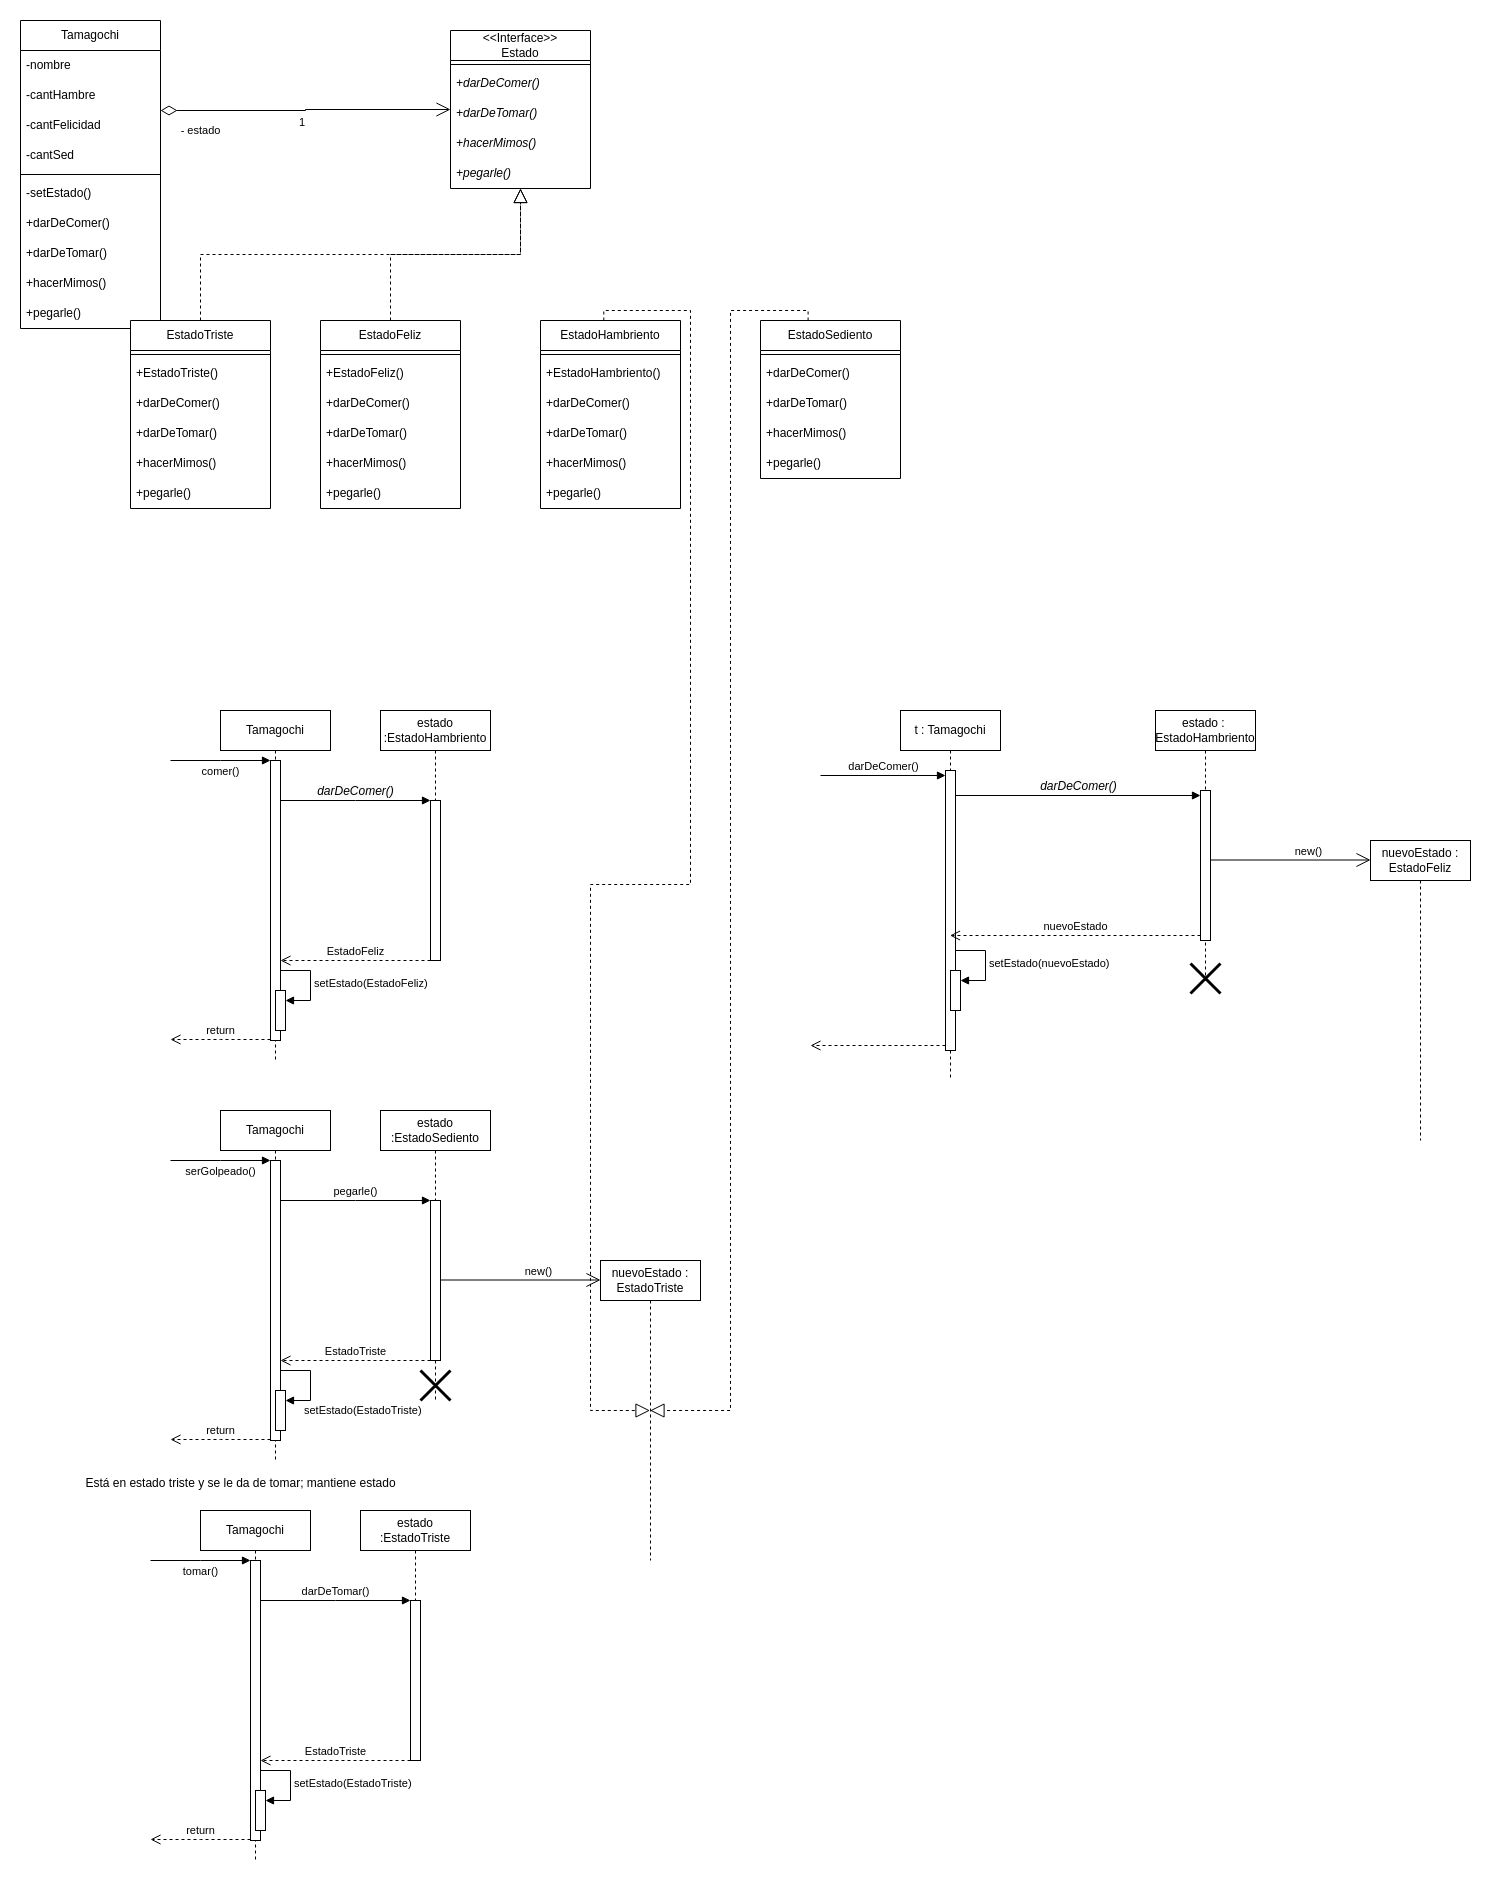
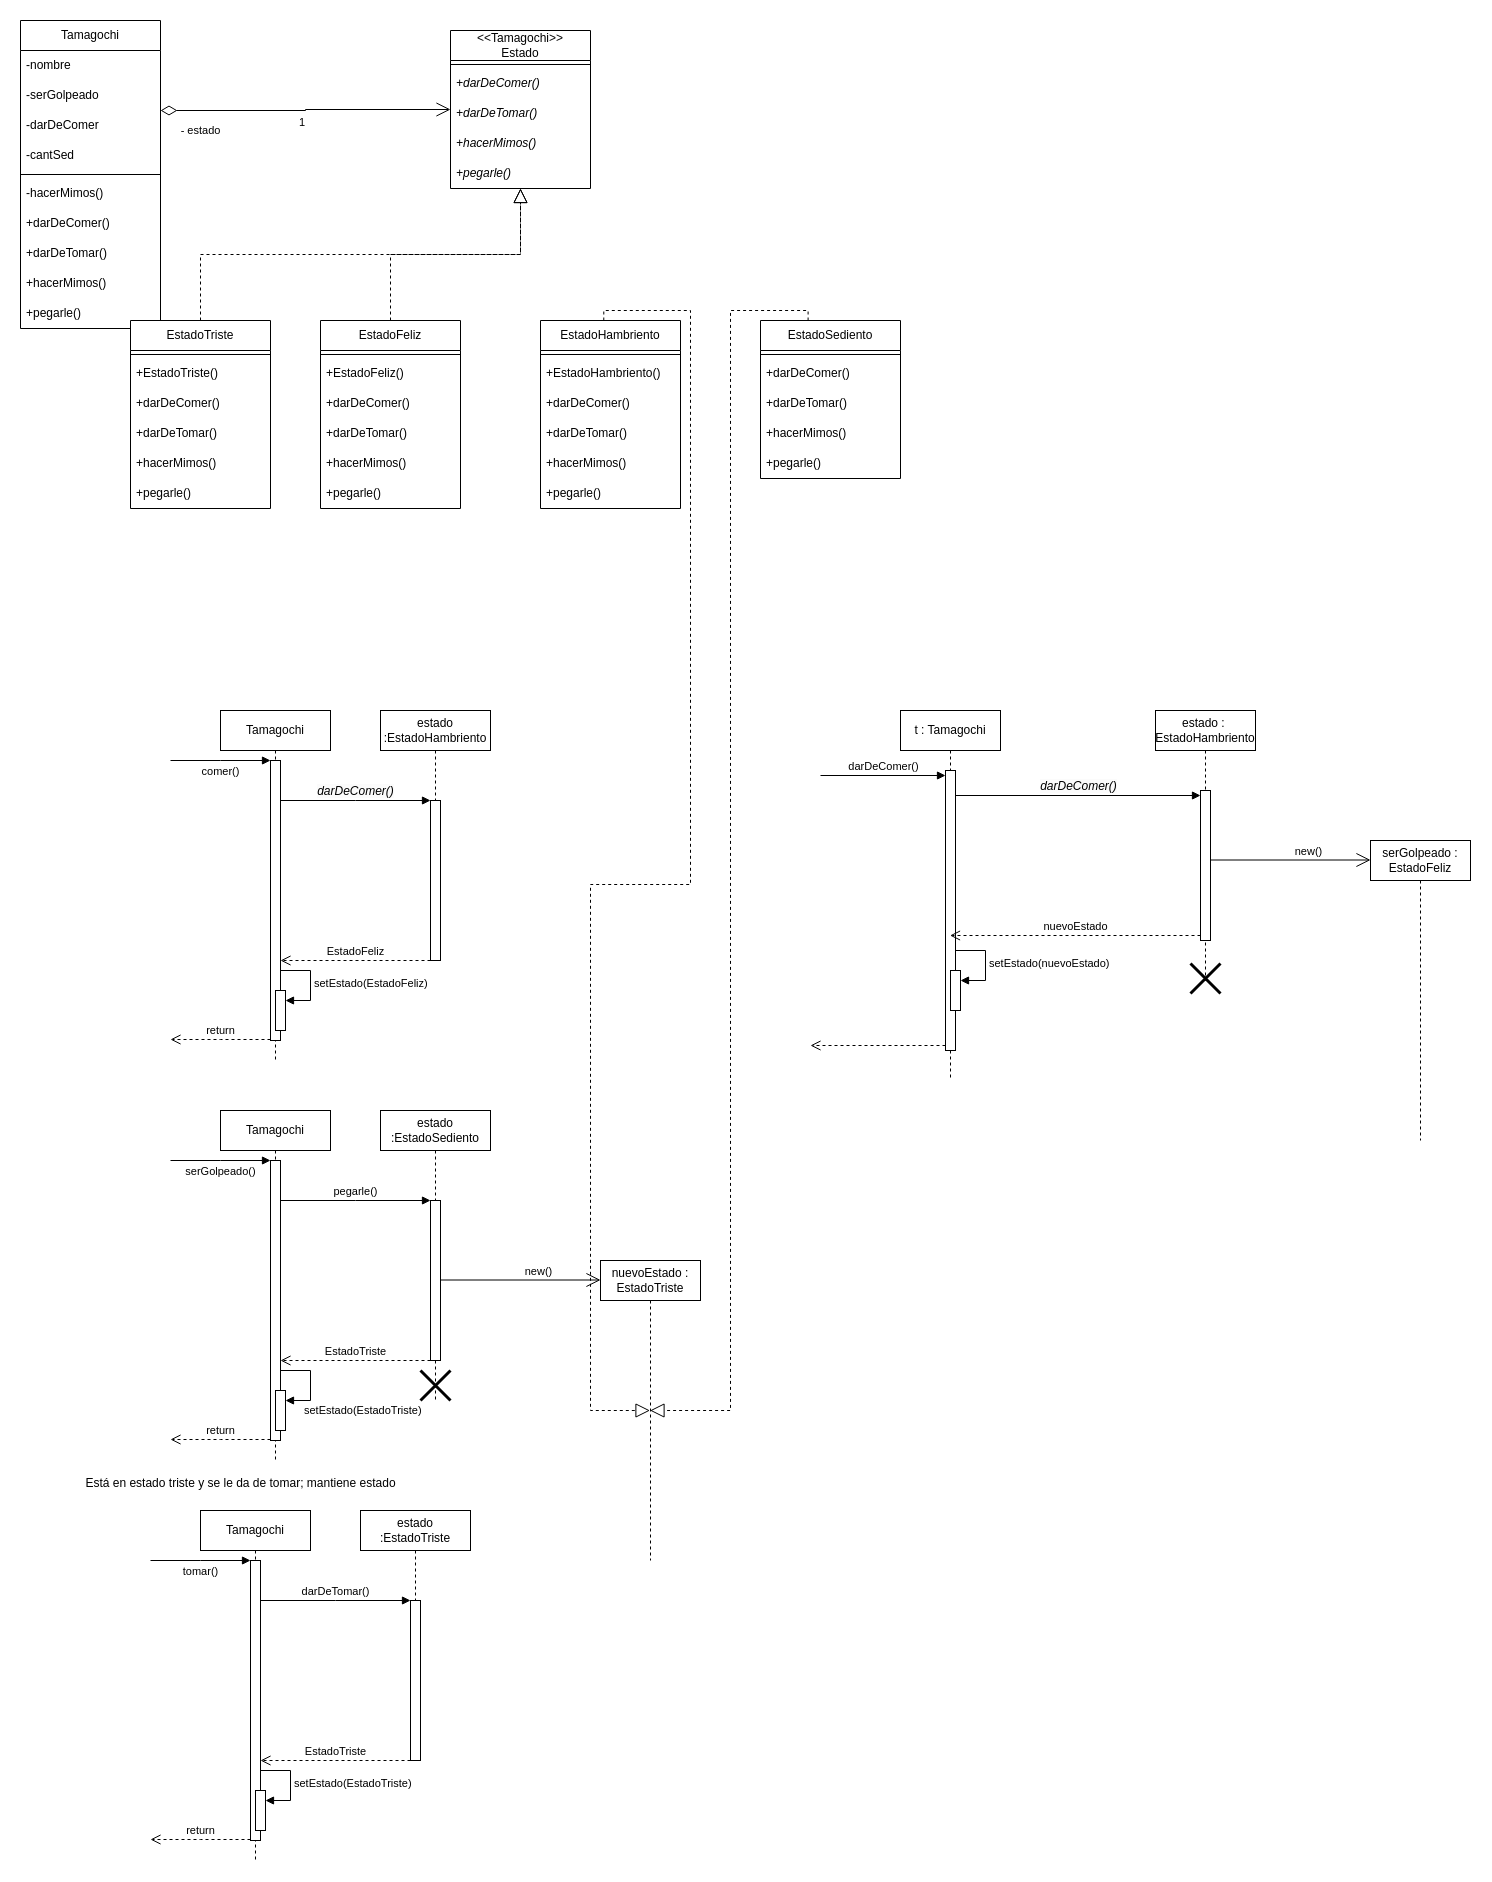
(521, 46) -> (521, 46)
(63, 96) -> (65, 96)
(69, 126) -> (63, 126)
(67, 194) -> (69, 194)
(1421, 861) -> (1421, 861)
